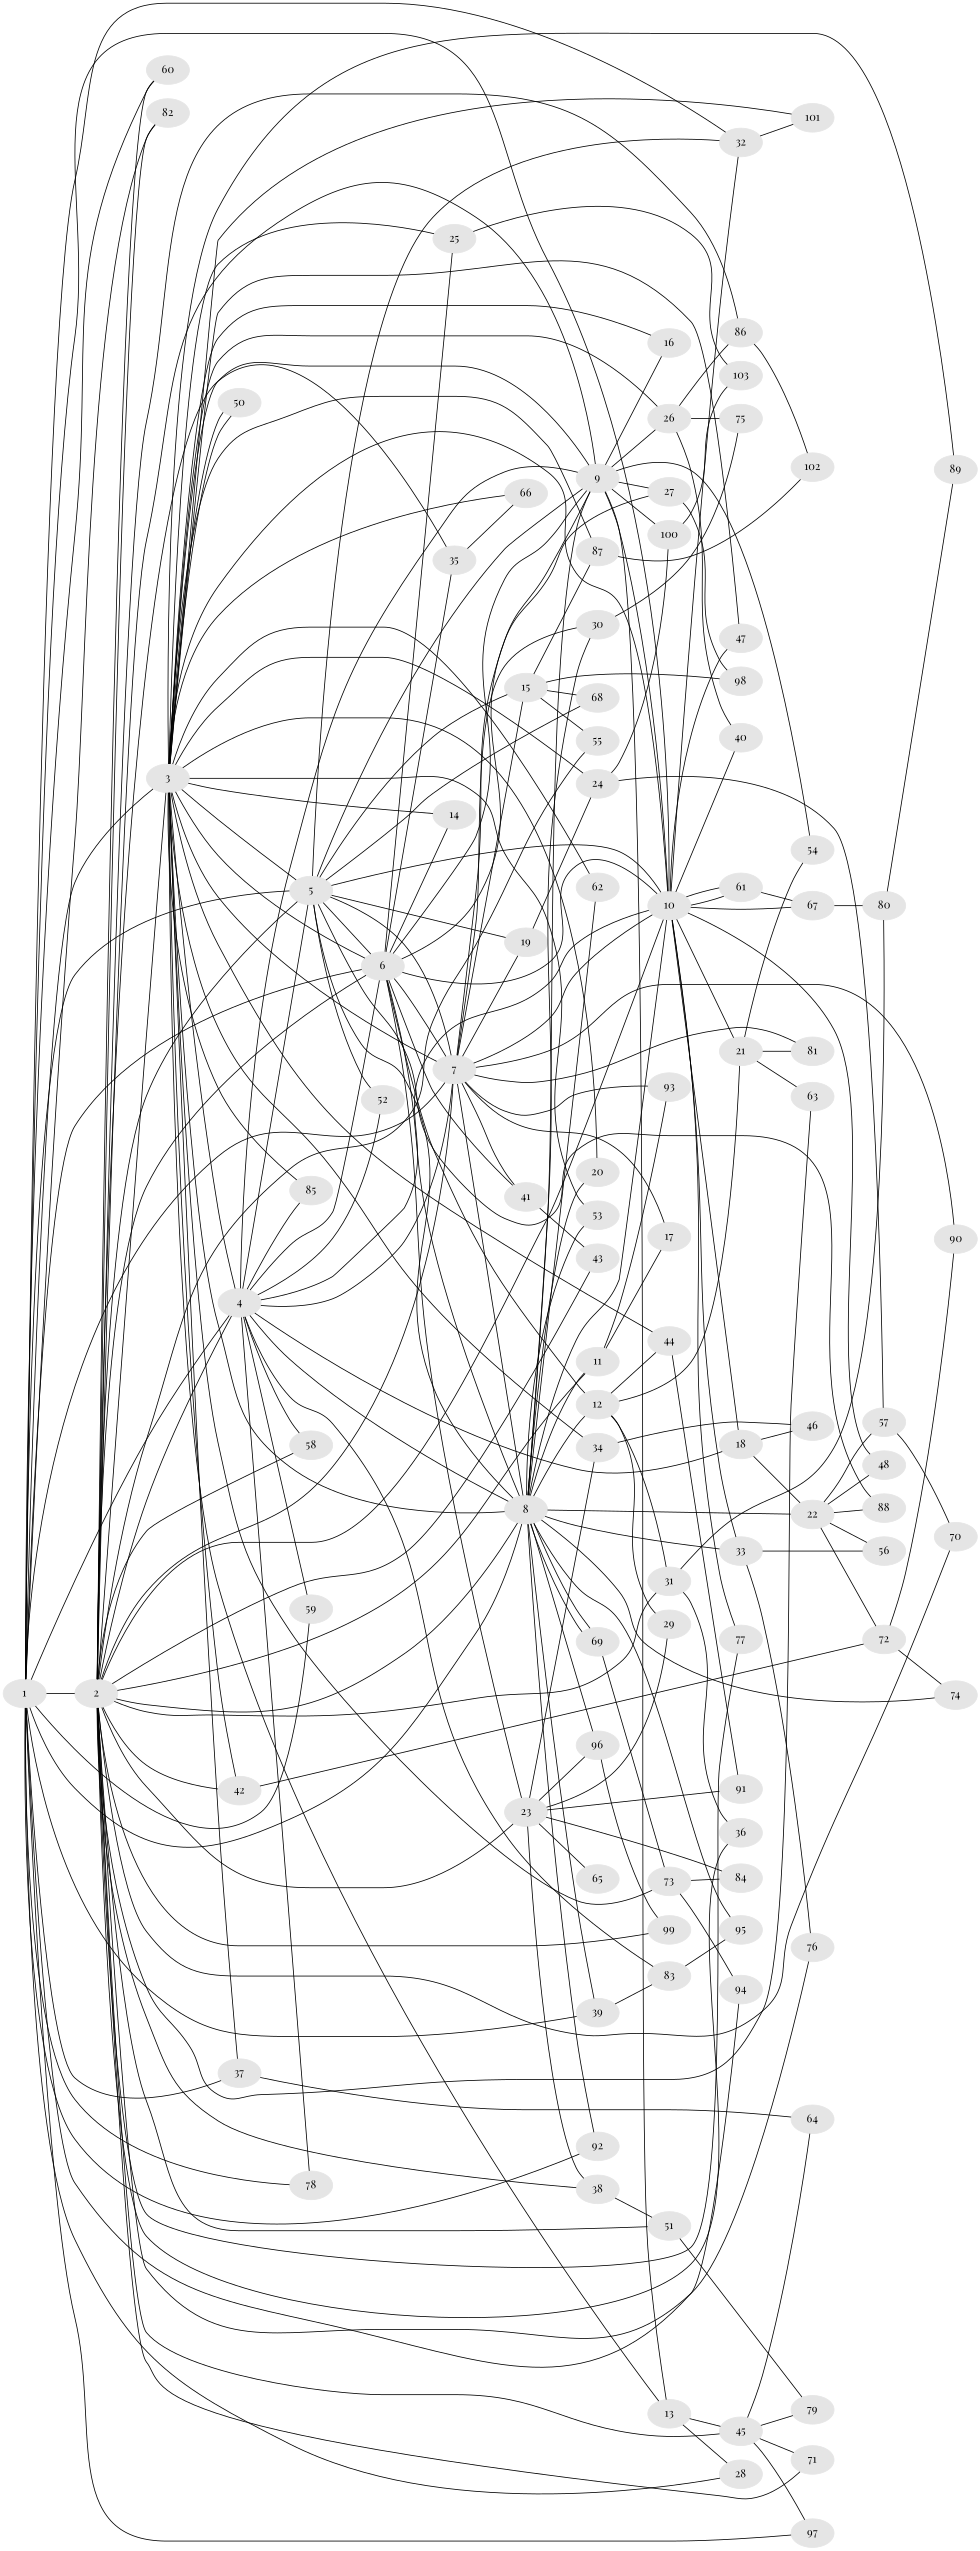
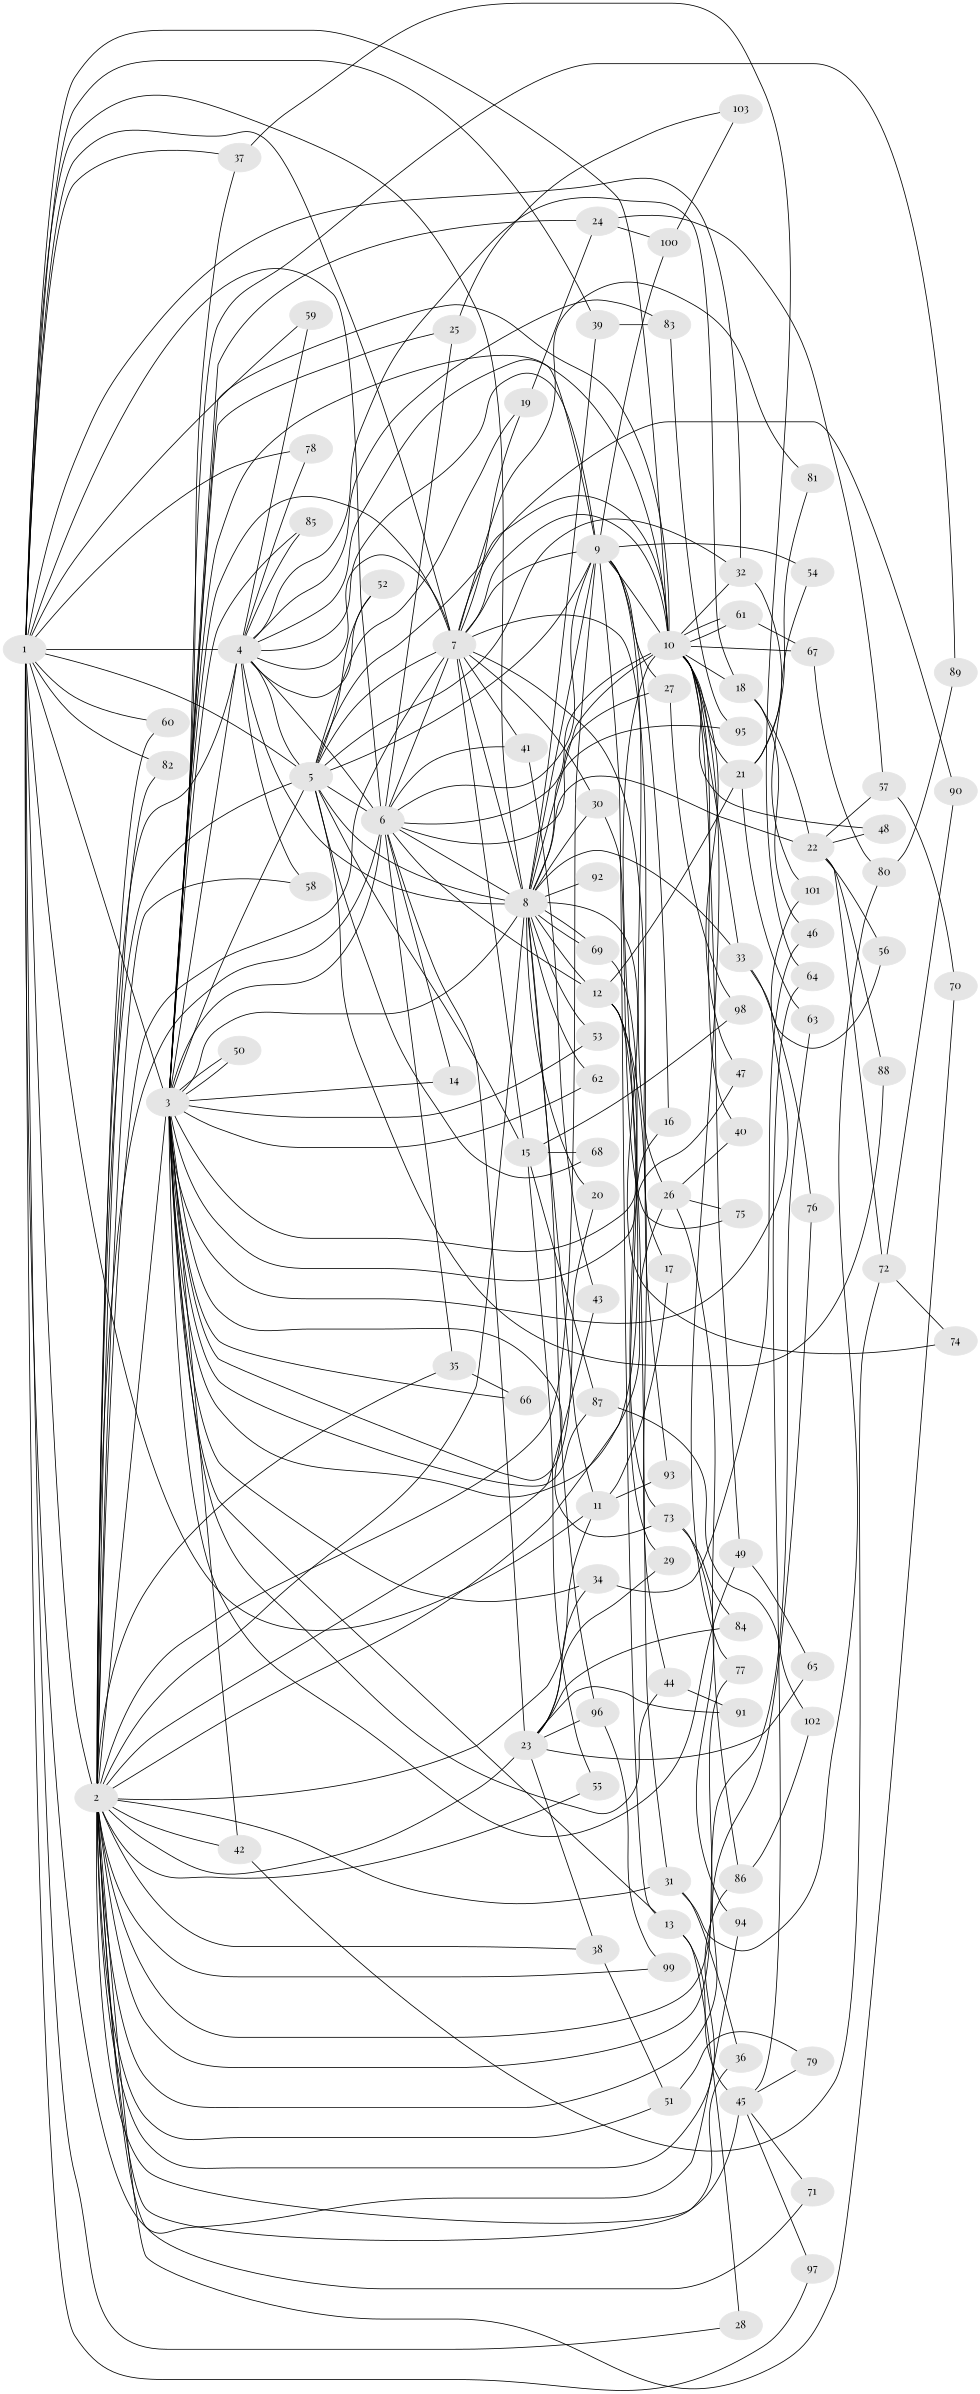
none -> (741, 1553)
(112, 2174) -> (125, 1368)
